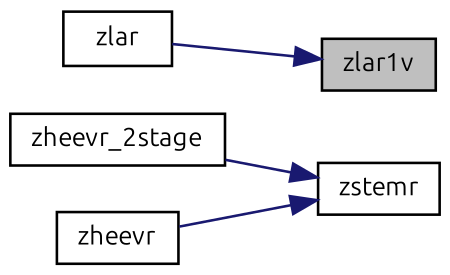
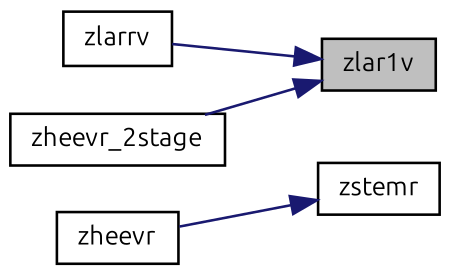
(118, 39) -> (118, 39)
(258, 166) -> (250, 102)
